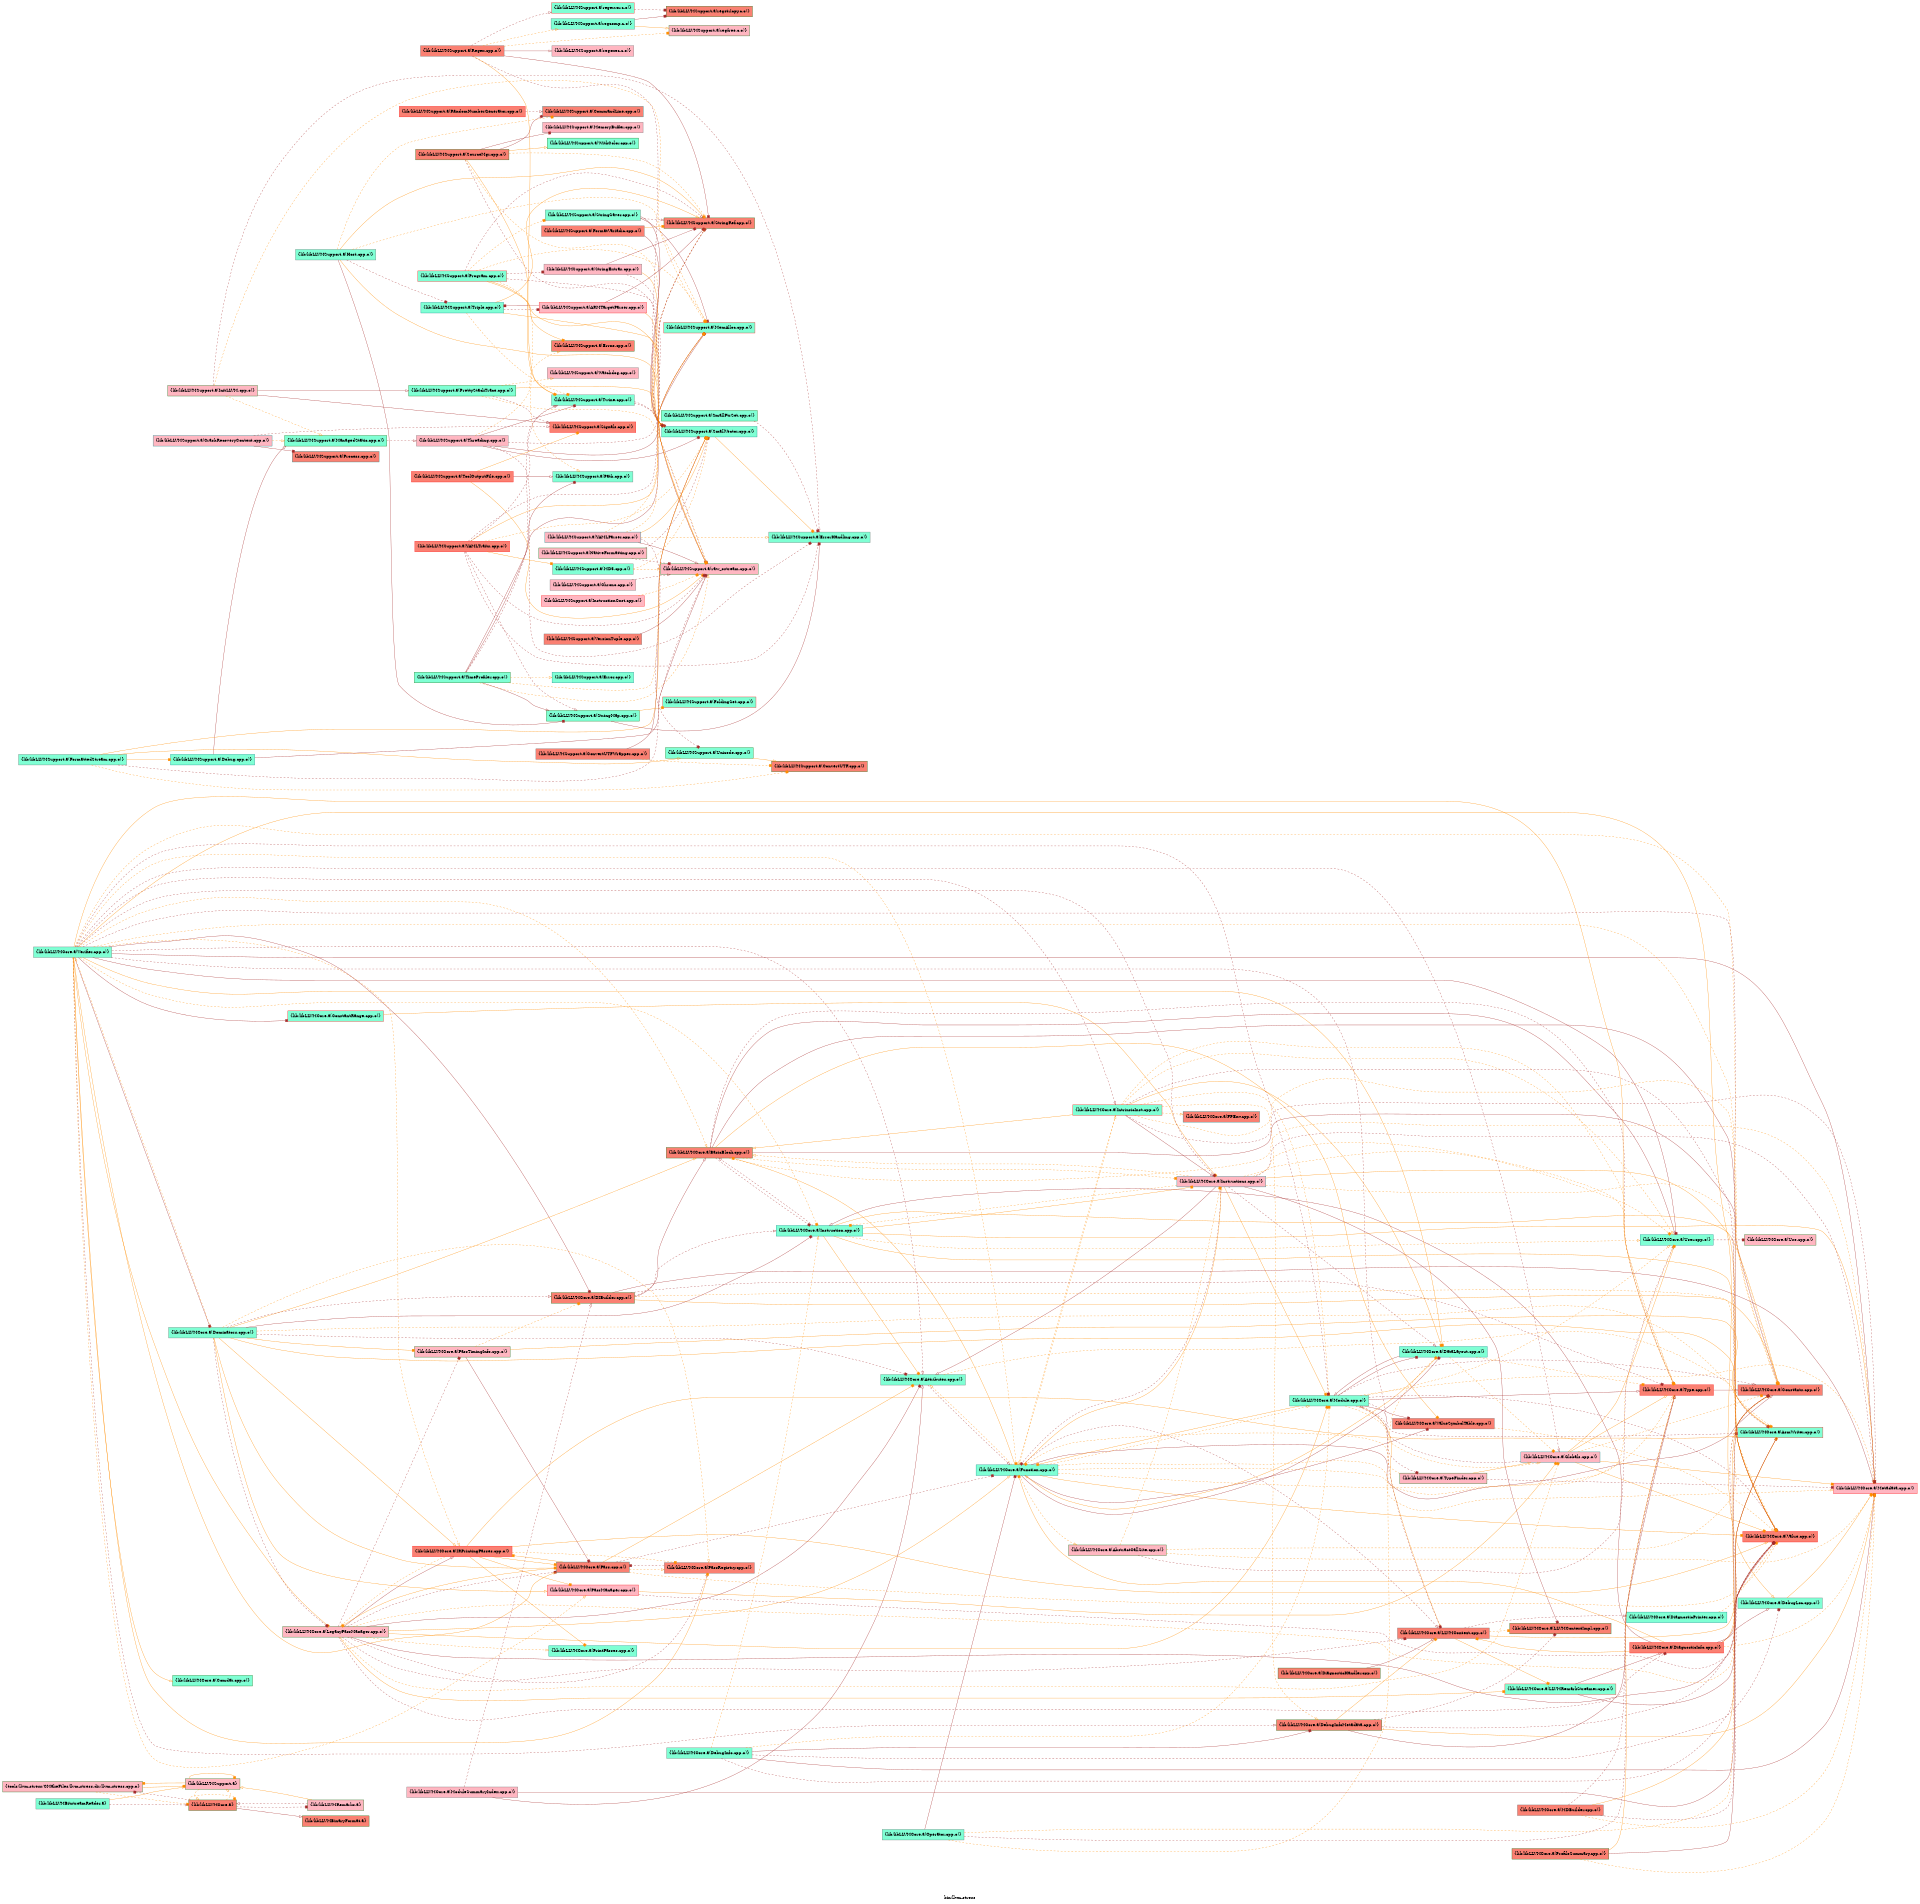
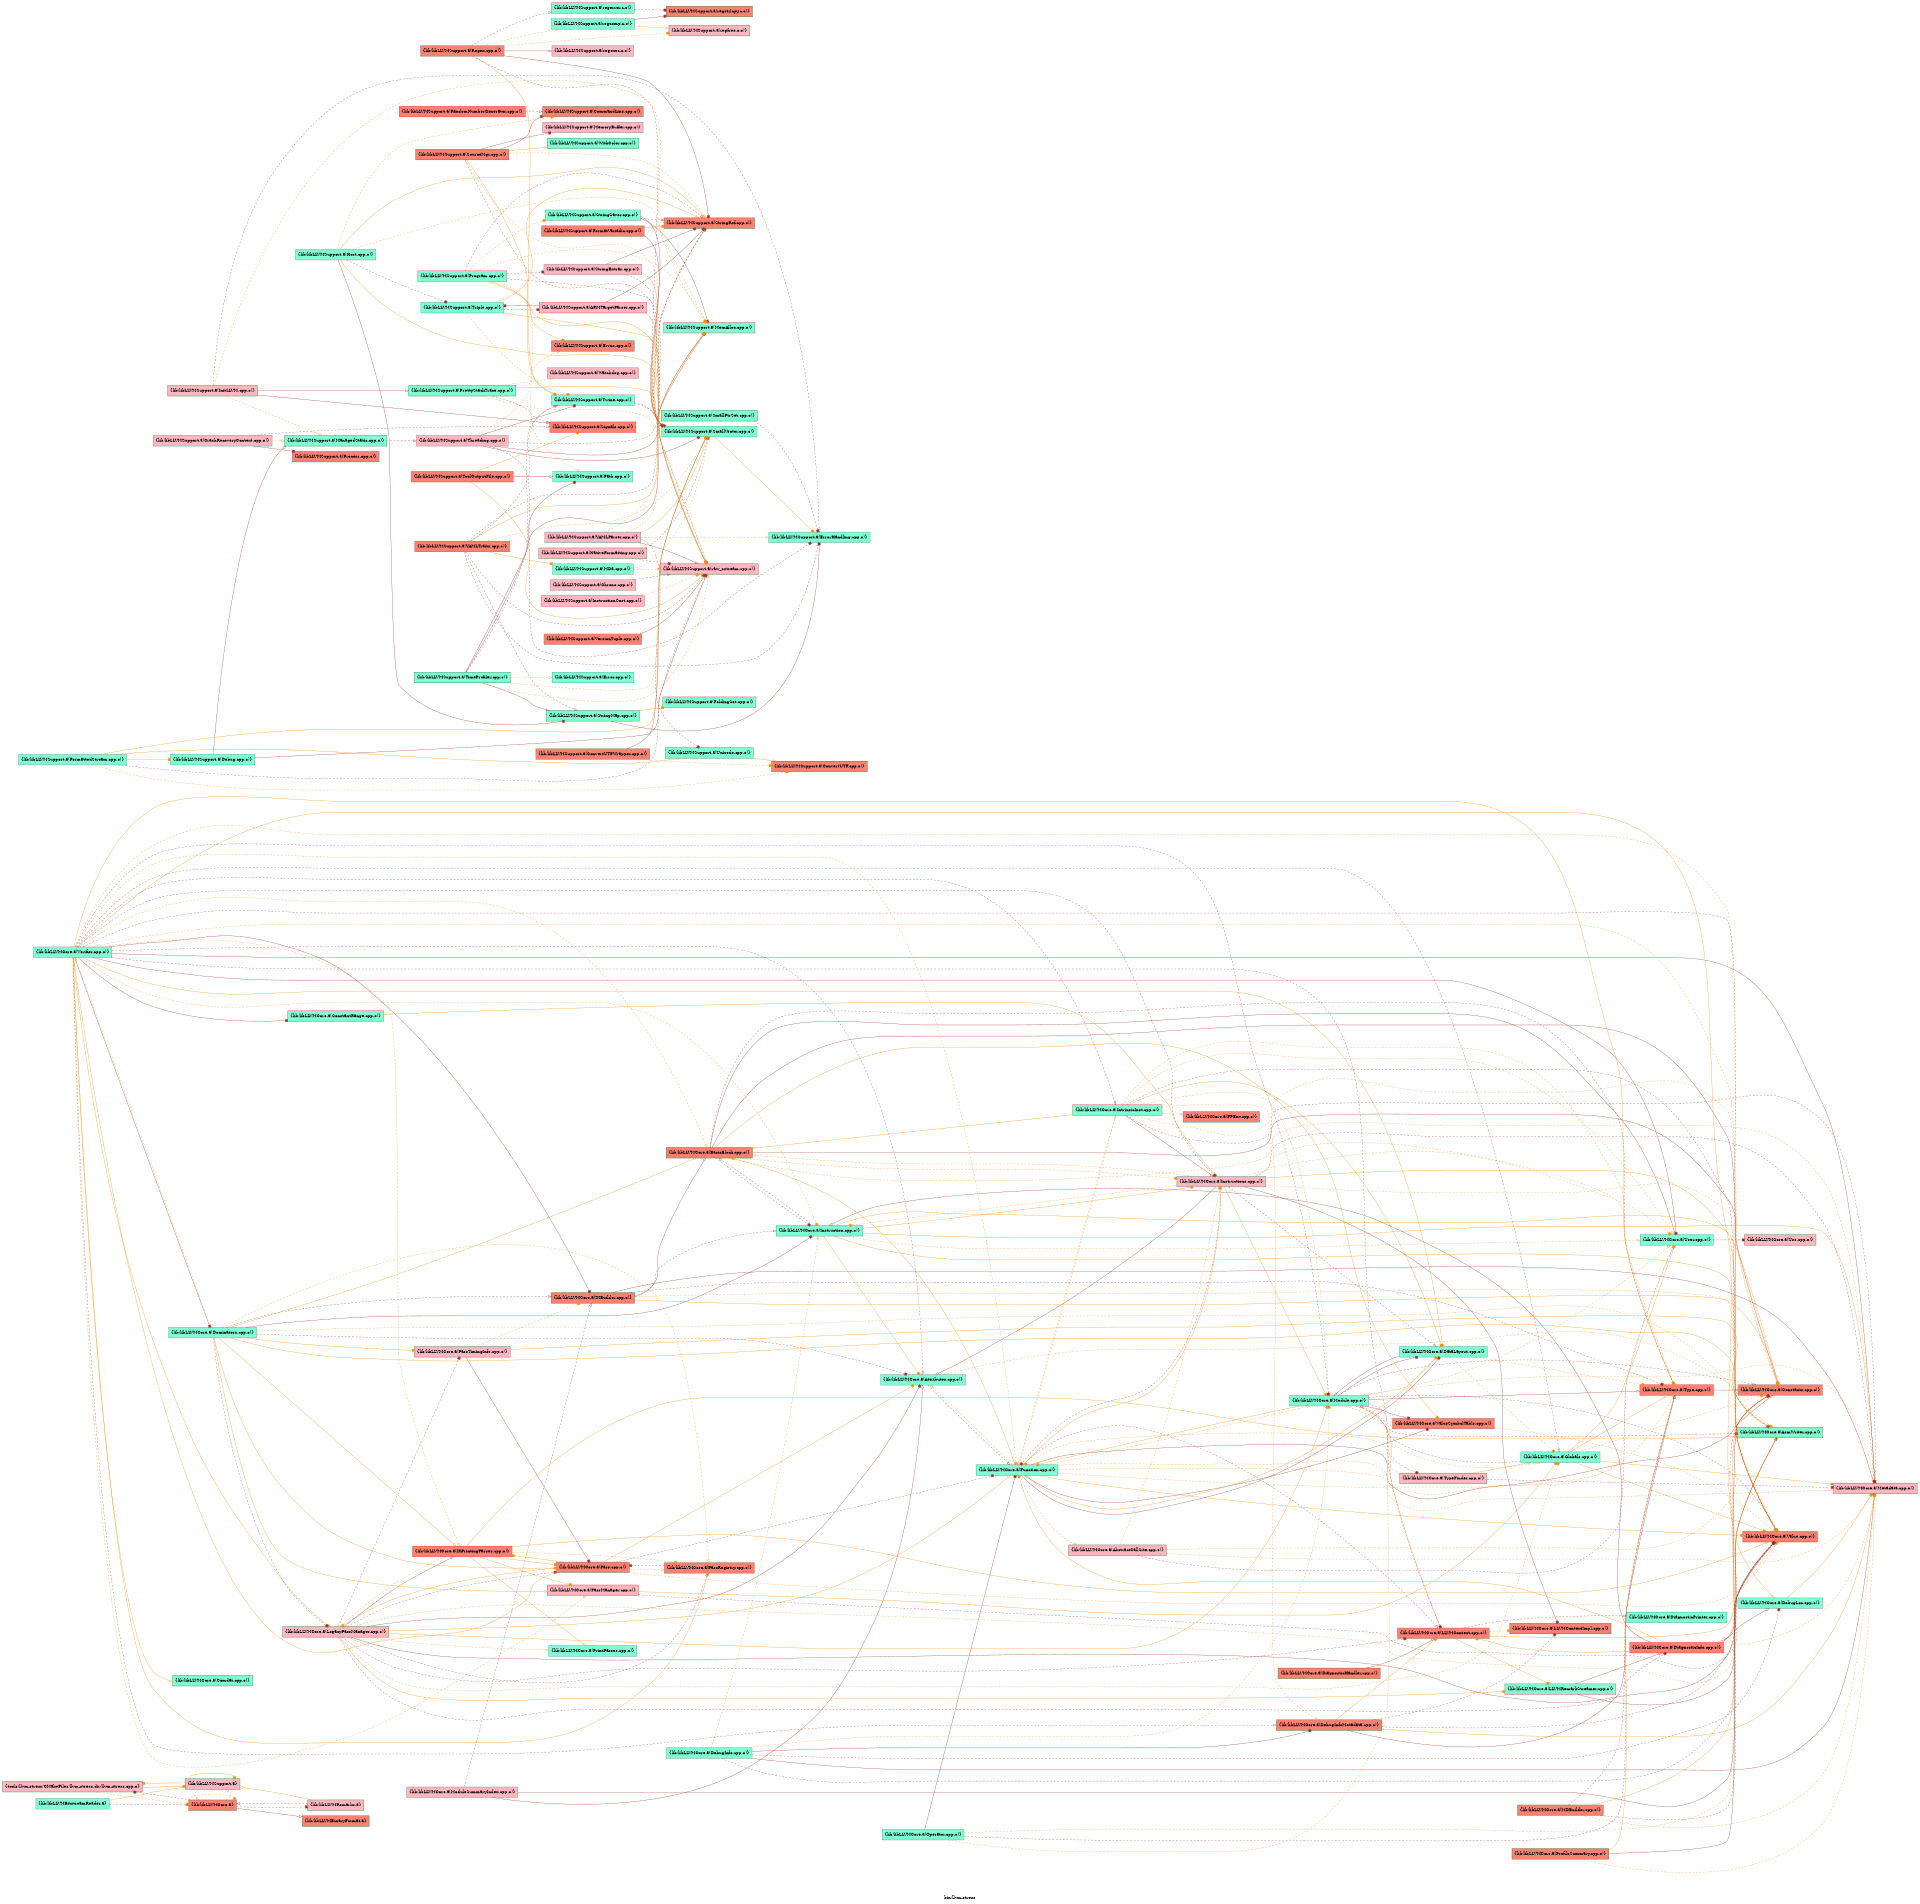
(518, 177) -> (518, 177)
(1560, 1457) -> (1560, 1457)
(524, 1598) -> (524, 1598)
